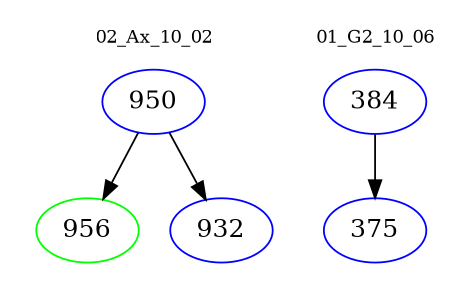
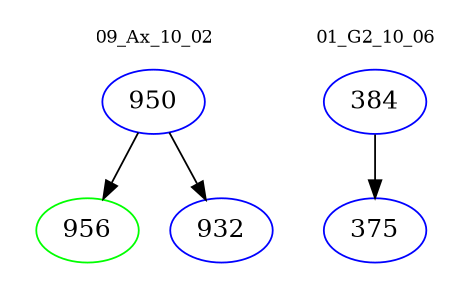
(154, 38) -> (154, 38)
